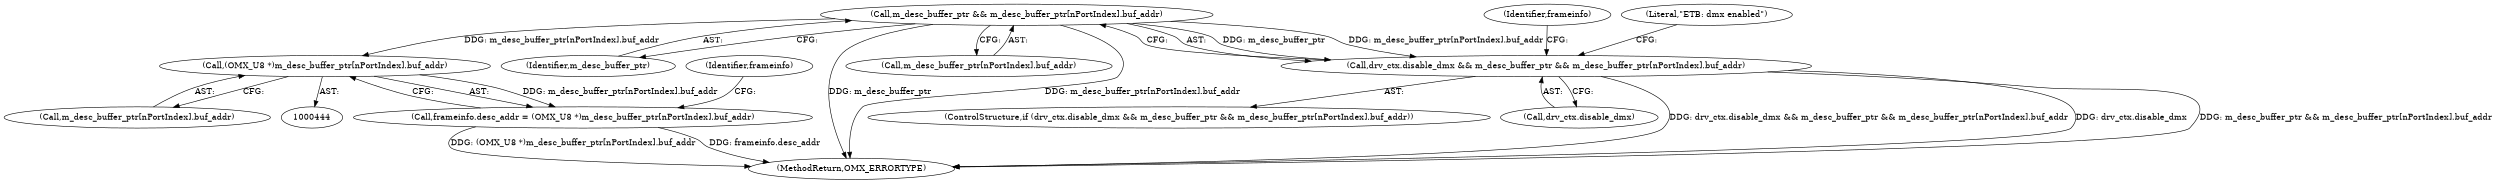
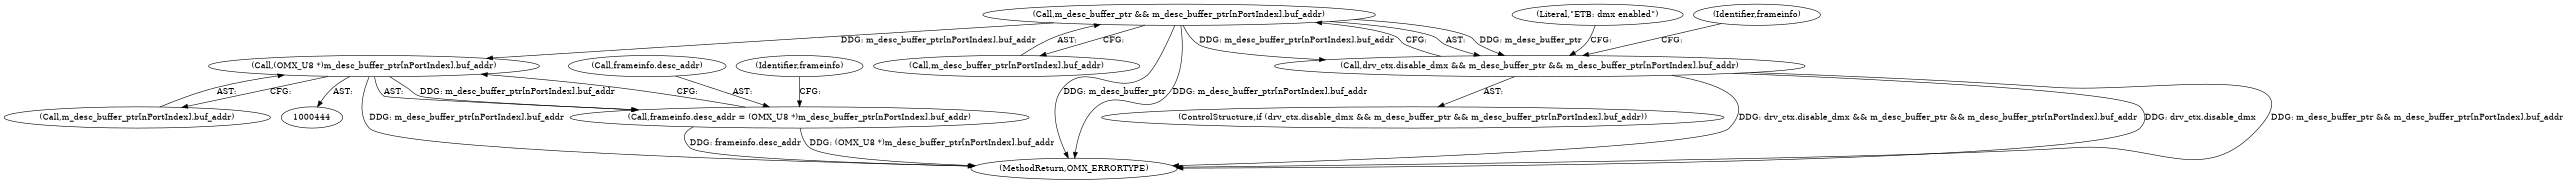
(588, 66) -> none
none -> (647, 66)
(1579, 117) -> none
none -> (641, 155)
